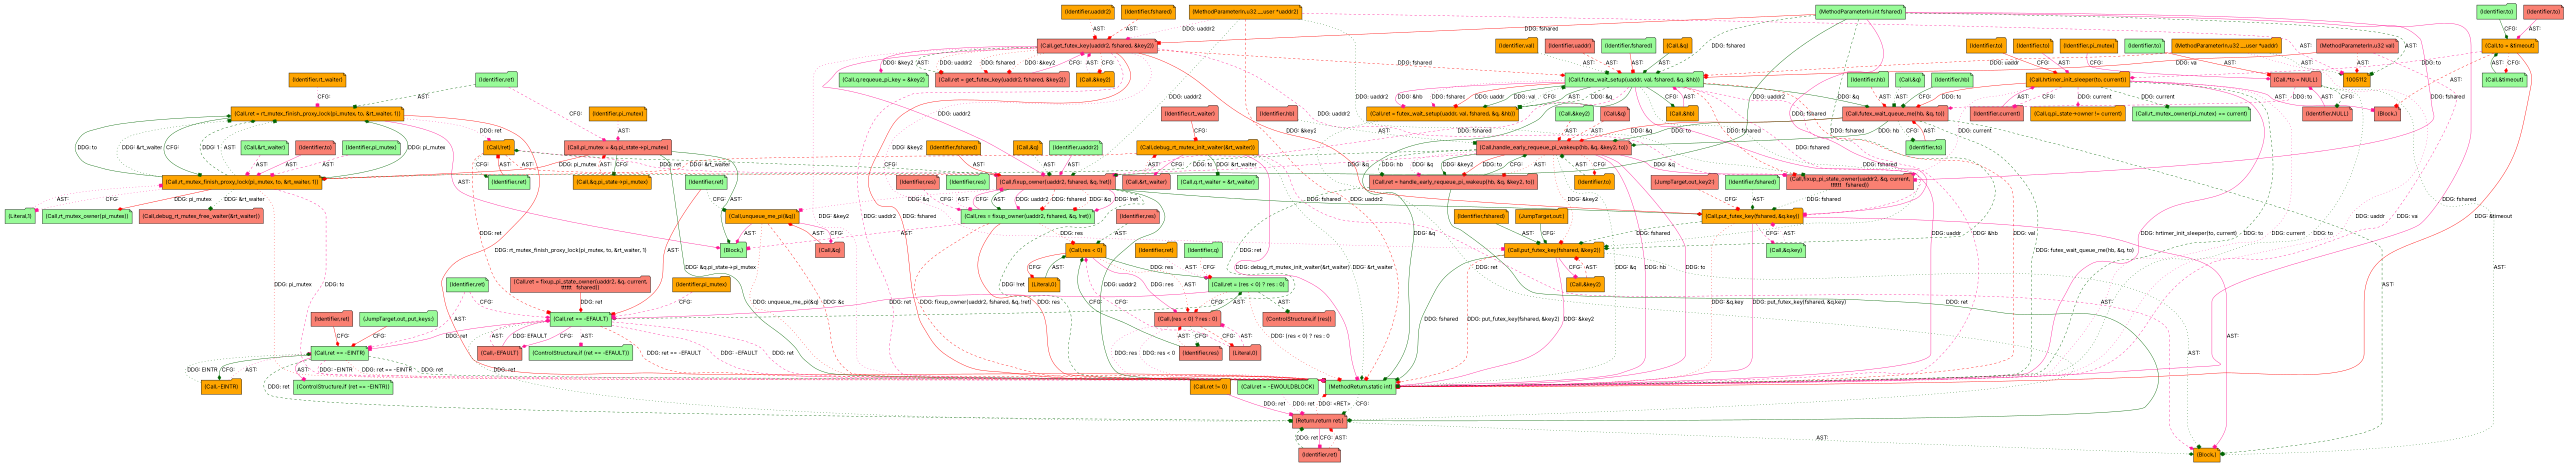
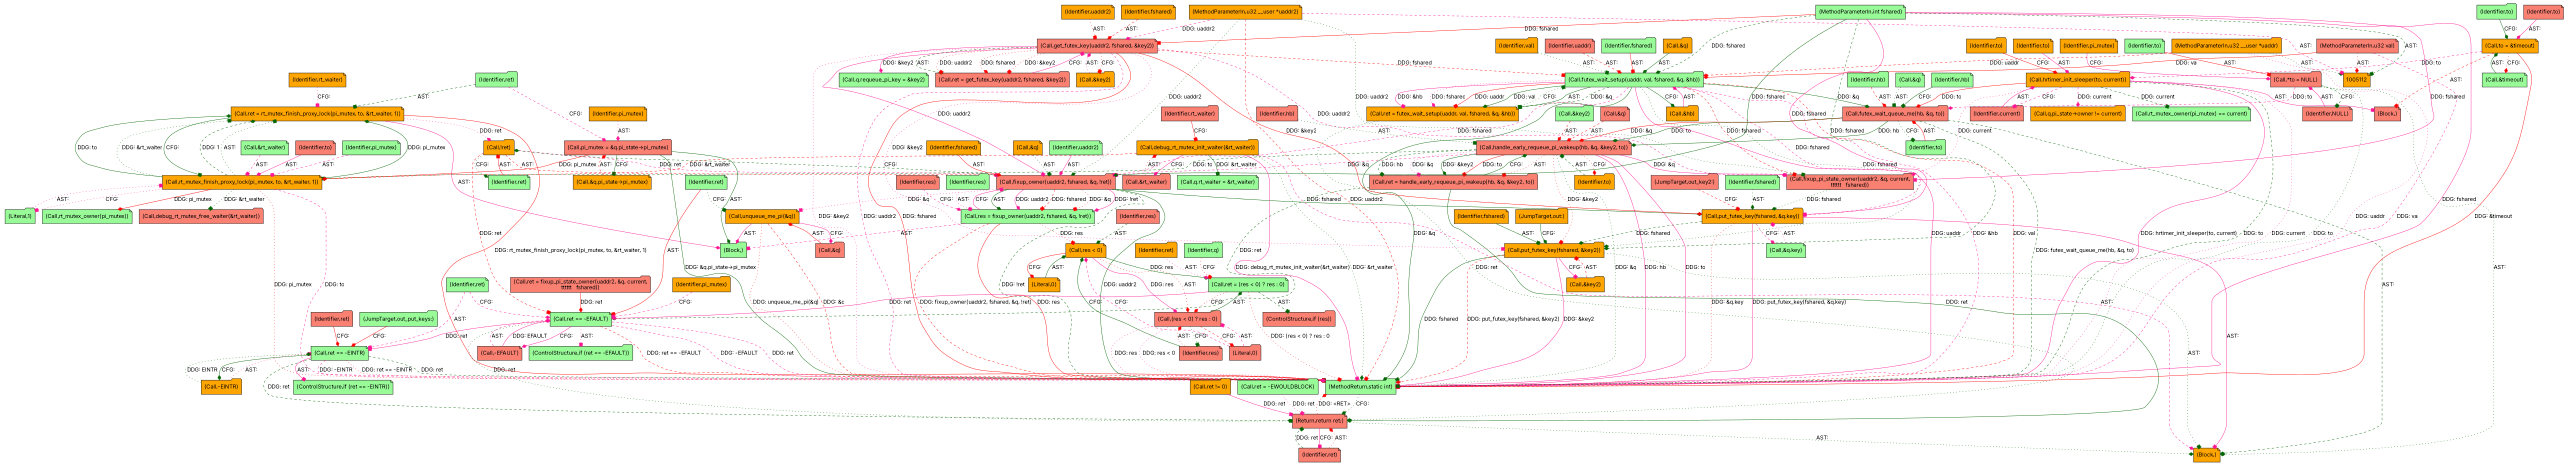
(1172, 28) -> (1172, 28)
(1359, 63) -> (1359, 63)
(1769, 97) -> (1769, 97)
